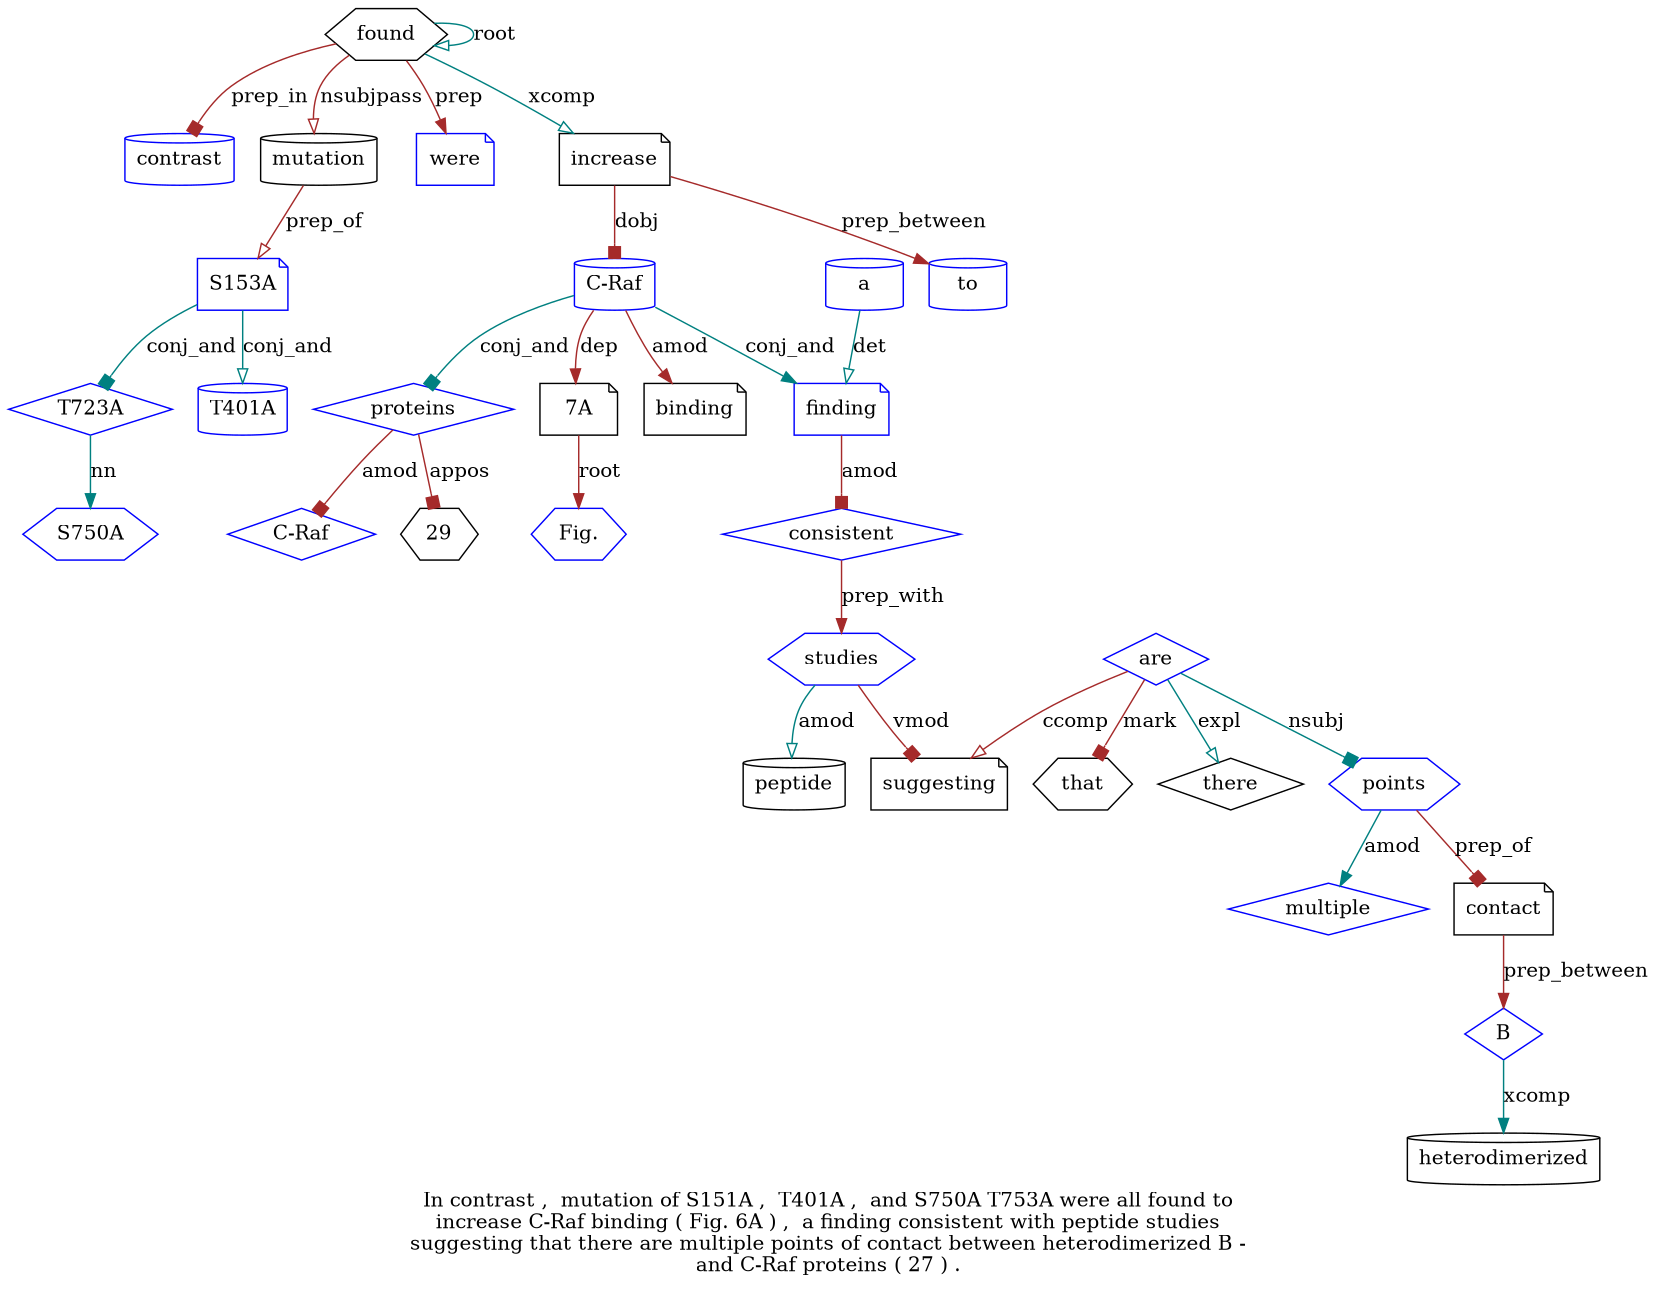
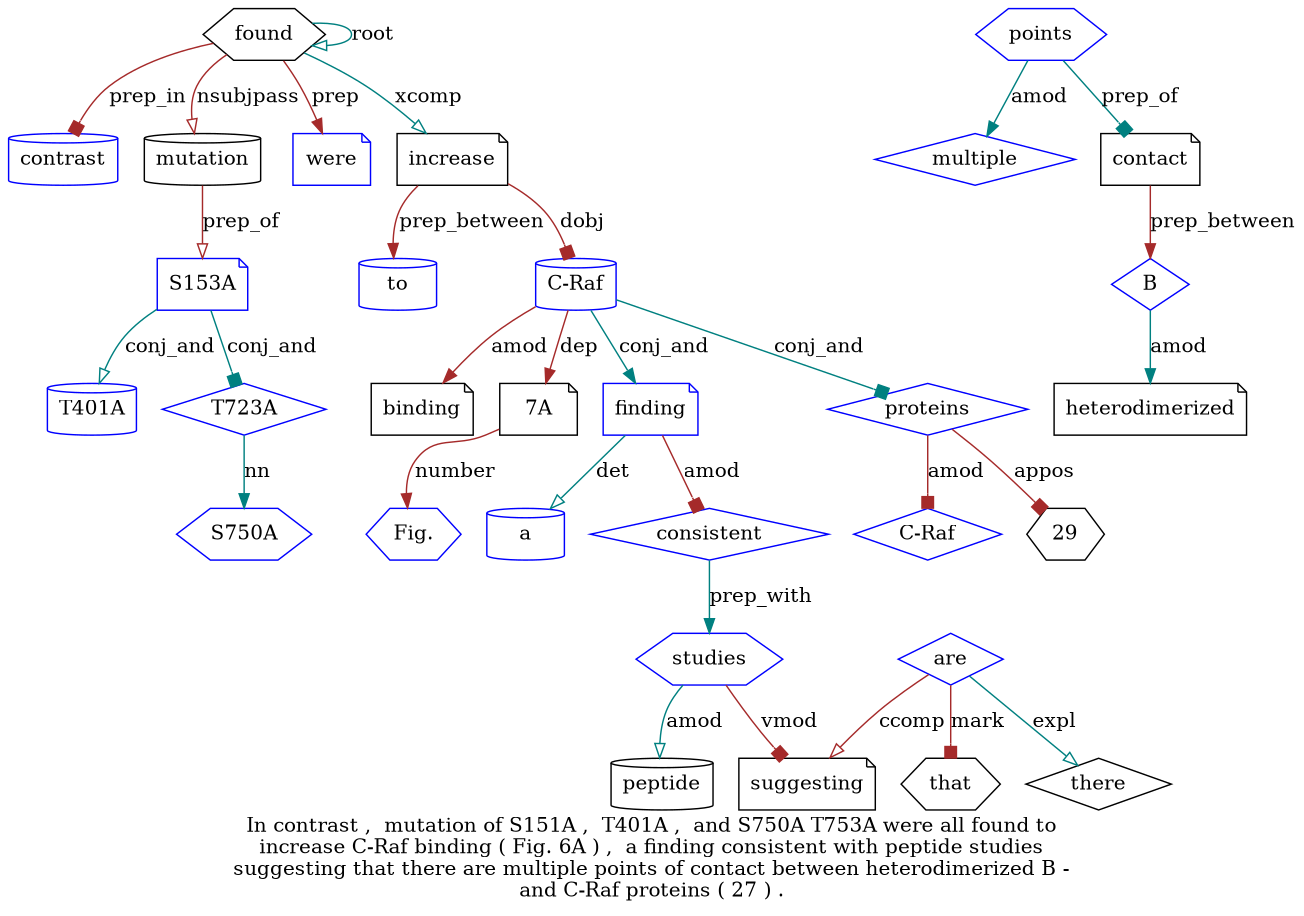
(854, 340) -> (593, 467)
(600, 472) -> (455, 472)
(842, 589) -> (709, 589)
(1262, 715) -> none
(1444, 841) -> (1091, 91)
(1537, 1096) -> (1179, 347)
(1504, 1159) -> (1150, 409)
